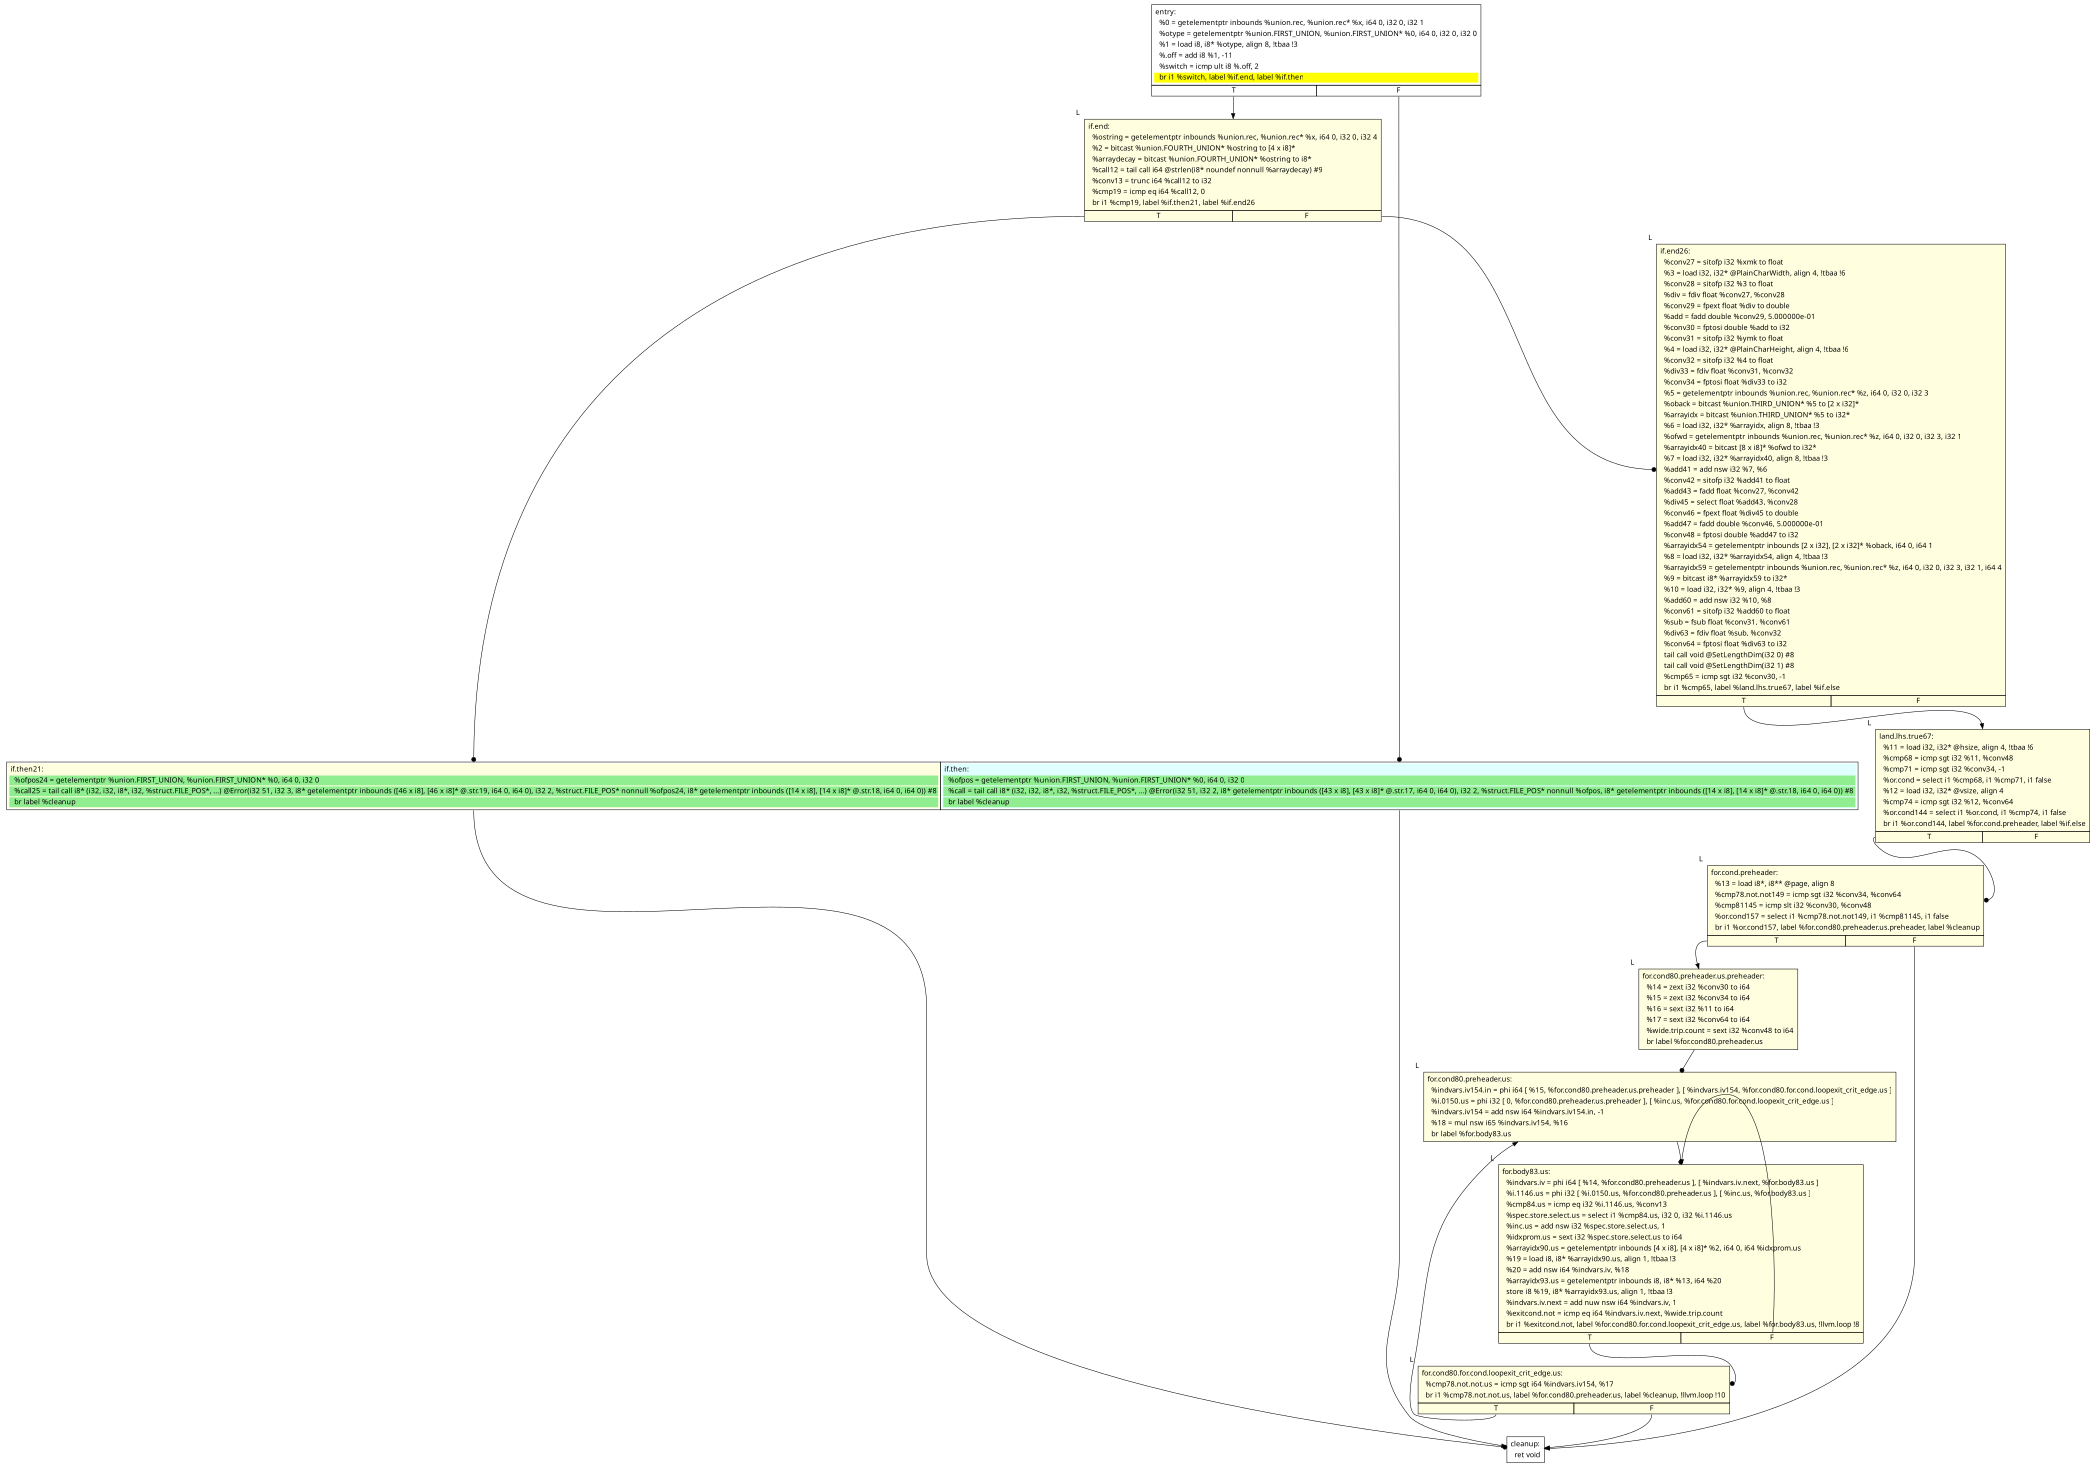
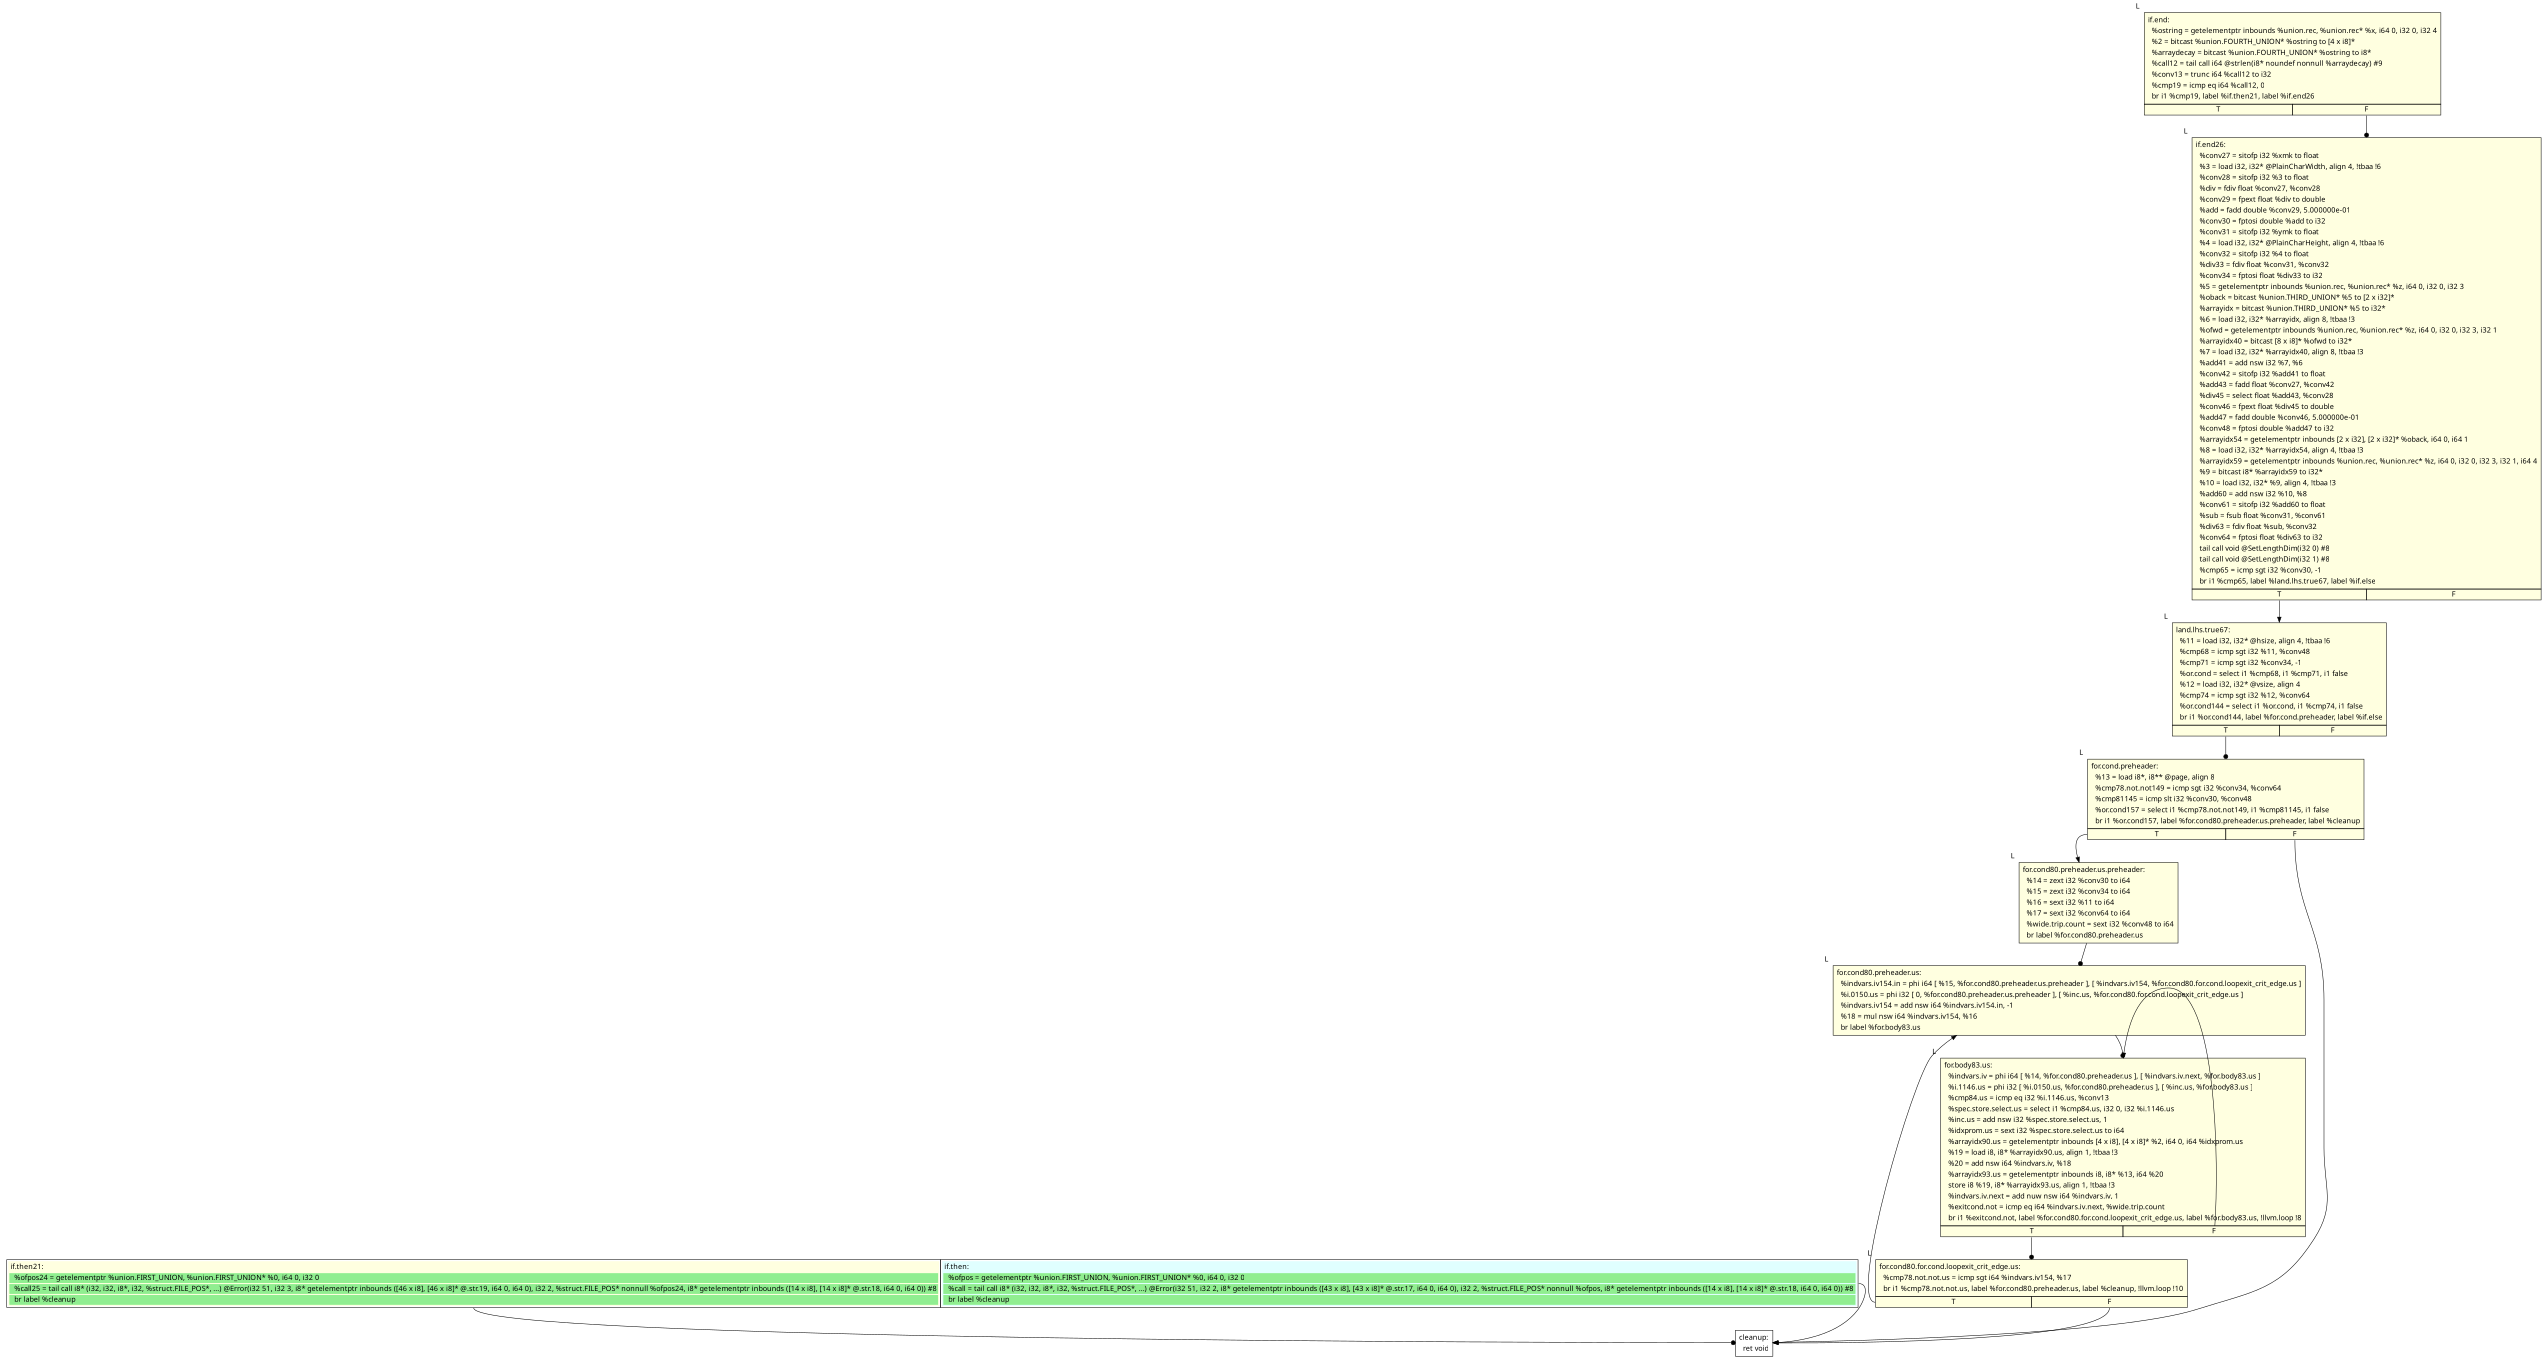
(1316, 50) -> none
(650, 347) -> none
(1498, 1123) -> (1907, 1017)
